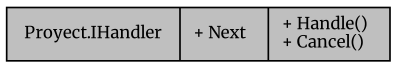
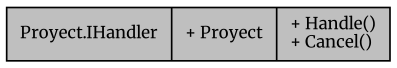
(220, 33) -> (224, 33)
